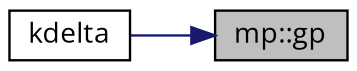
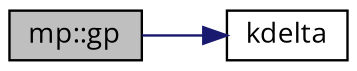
(161, 35) -> (173, 35)
